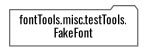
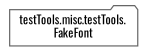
(74, 28) -> (74, 28)
